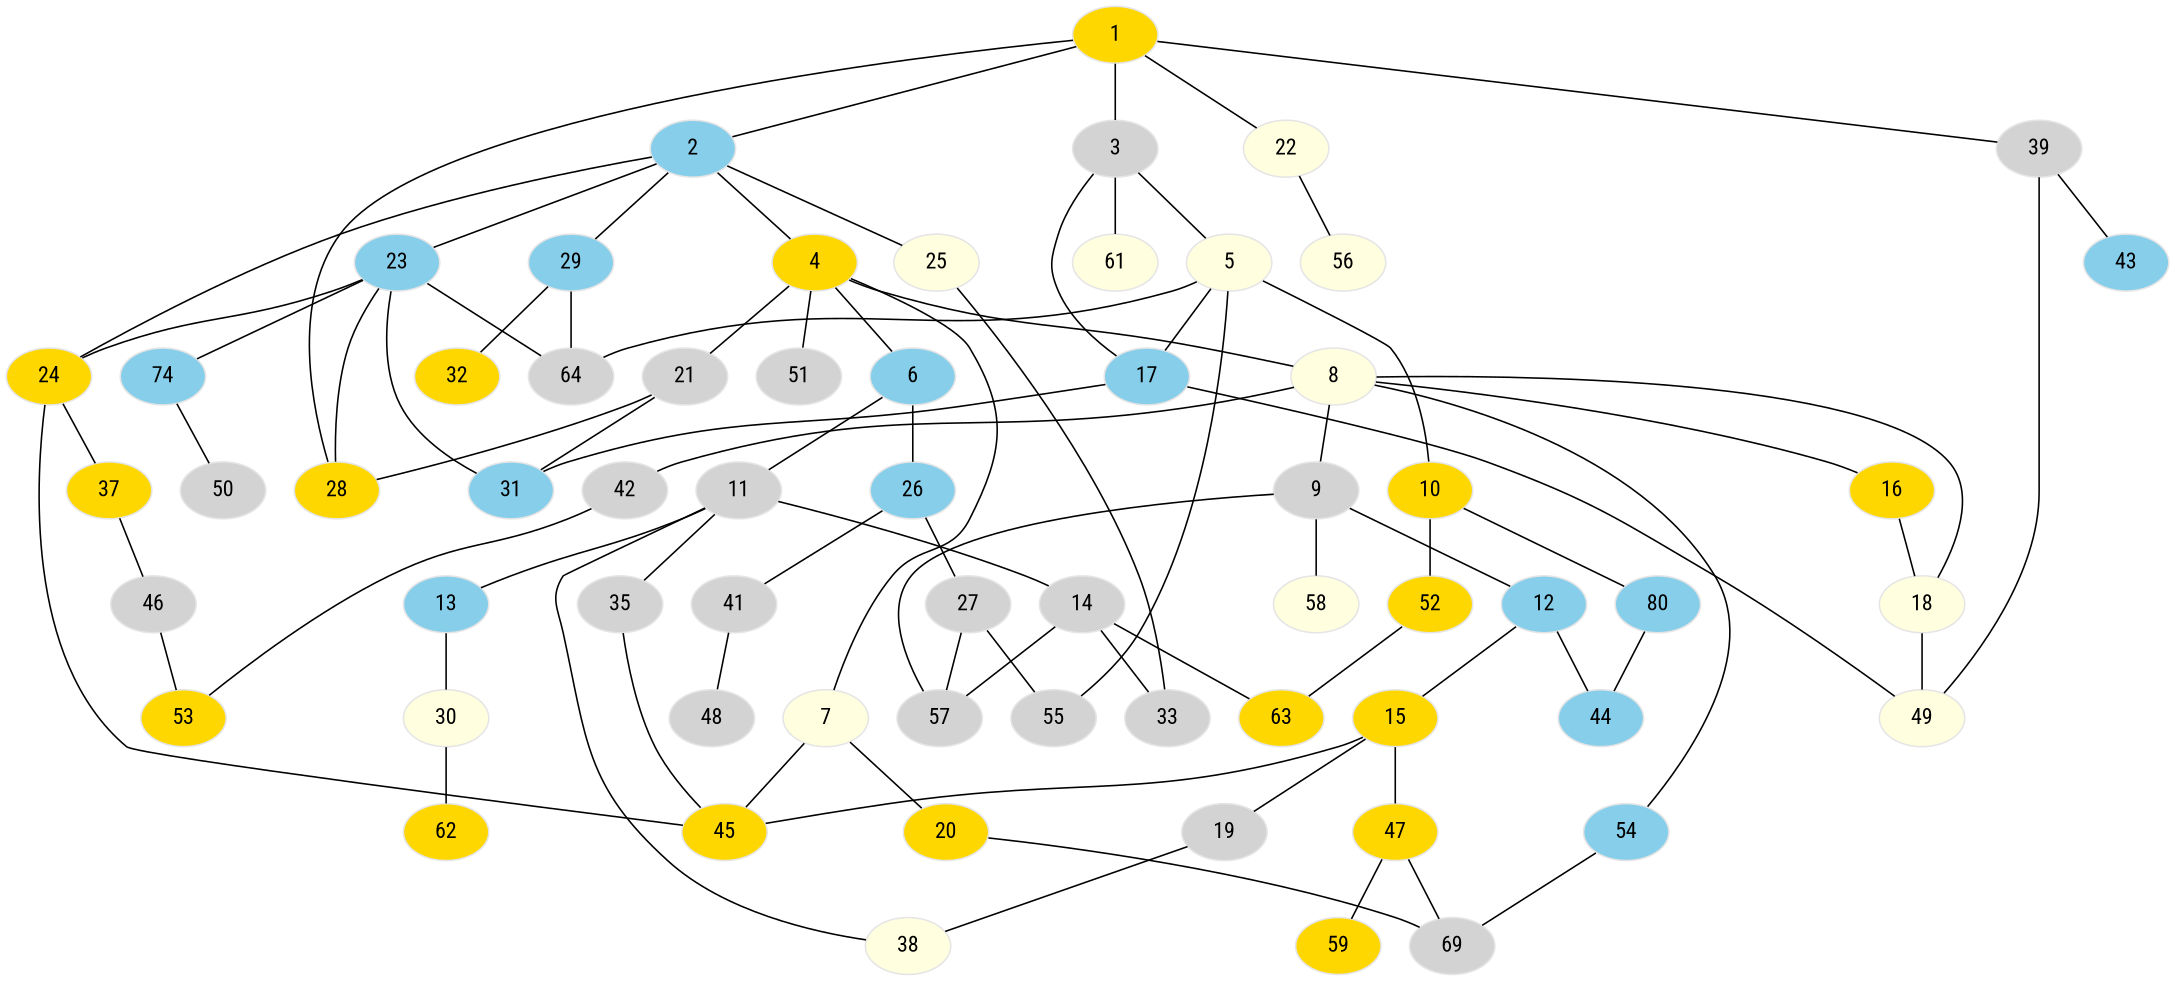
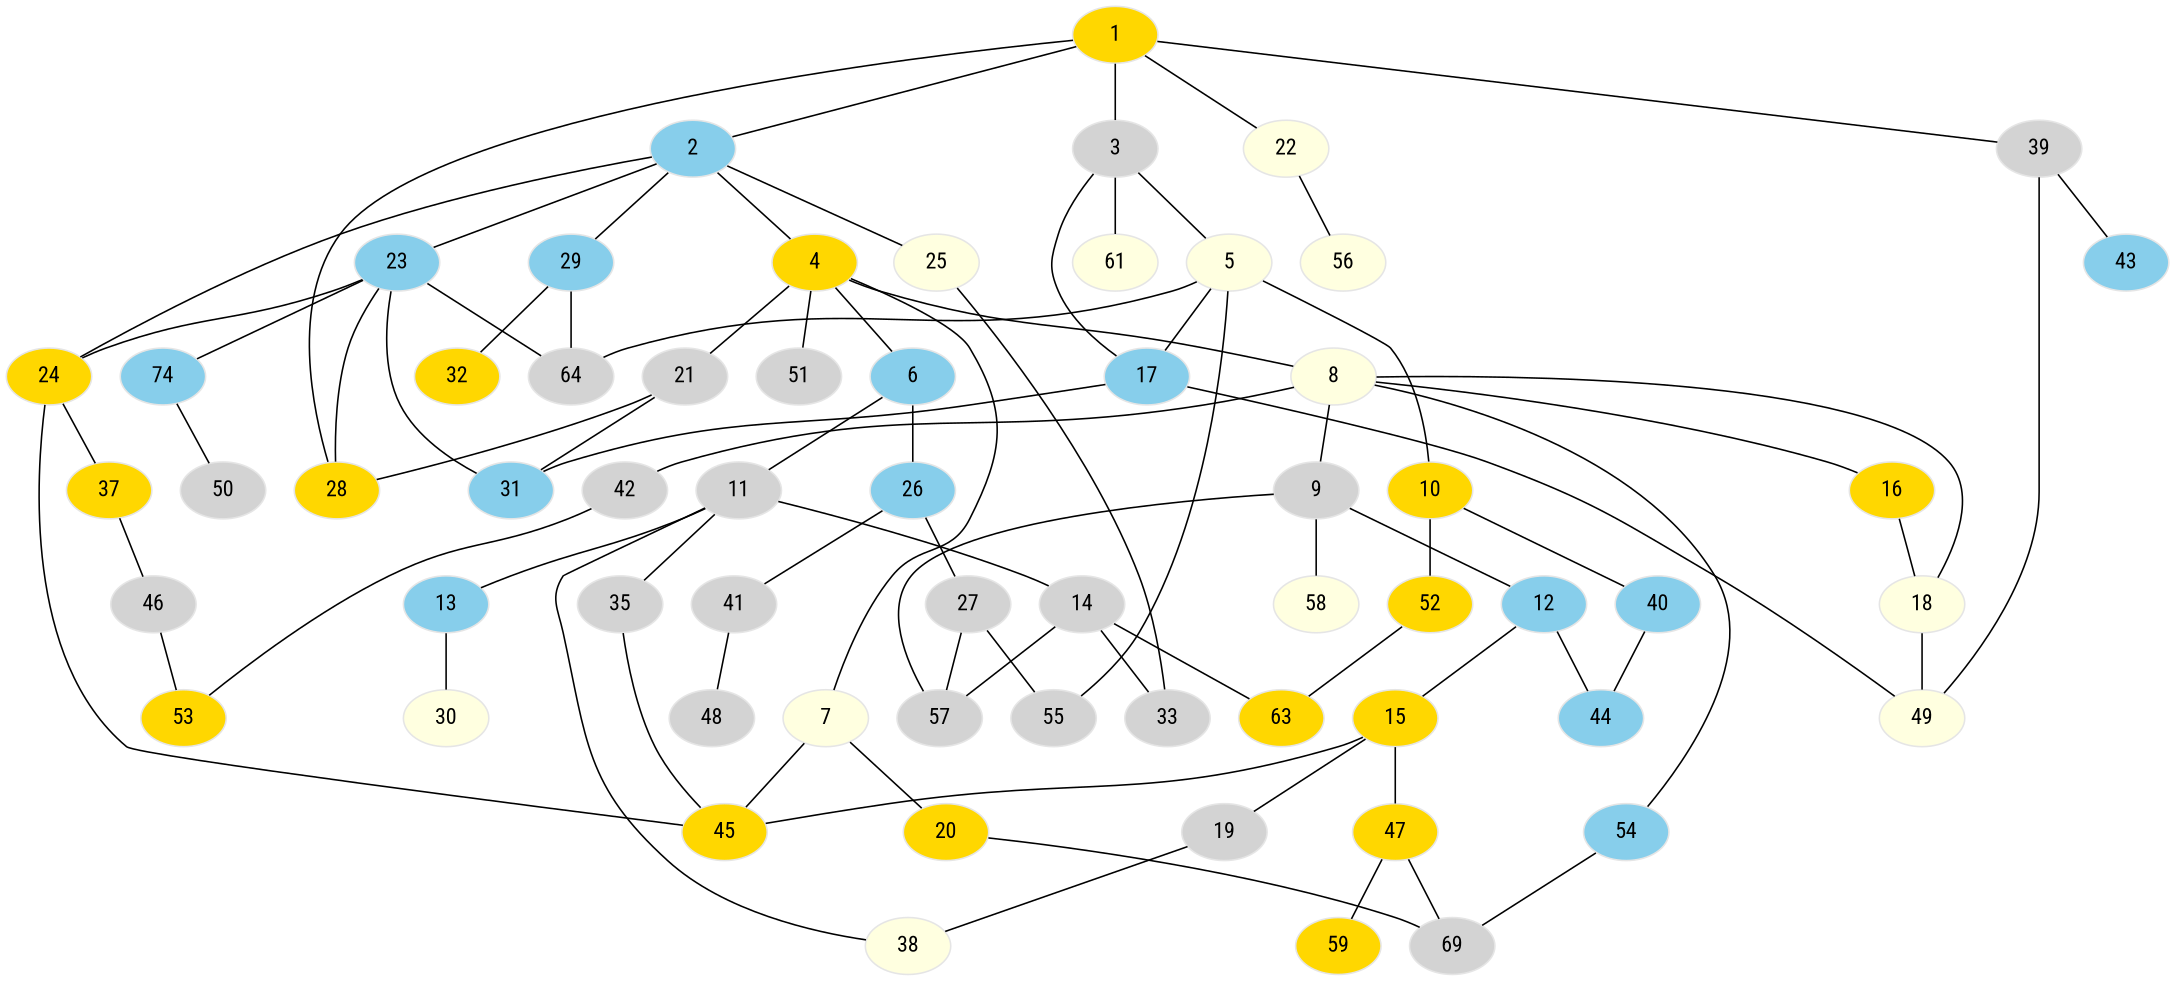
(1658, 604) -> (1658, 604)
(446, 832) -> none
